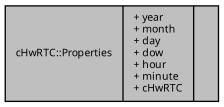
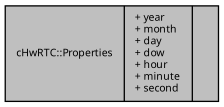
(158, 88) -> (157, 88)
